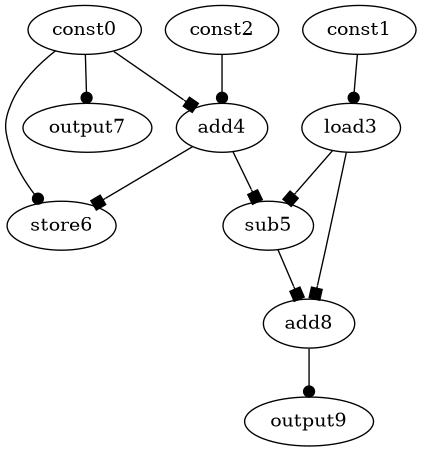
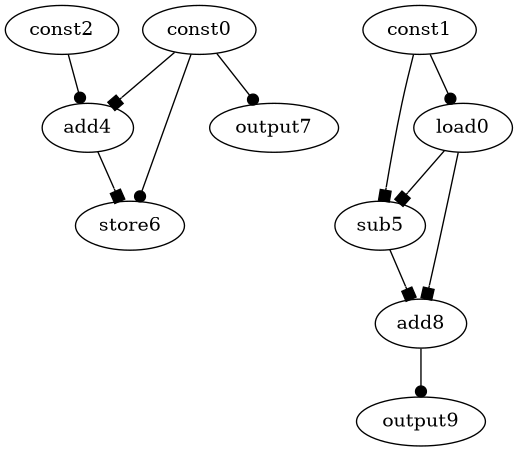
(351, 128) -> (463, 128)
(242, 171) -> (398, 121)
